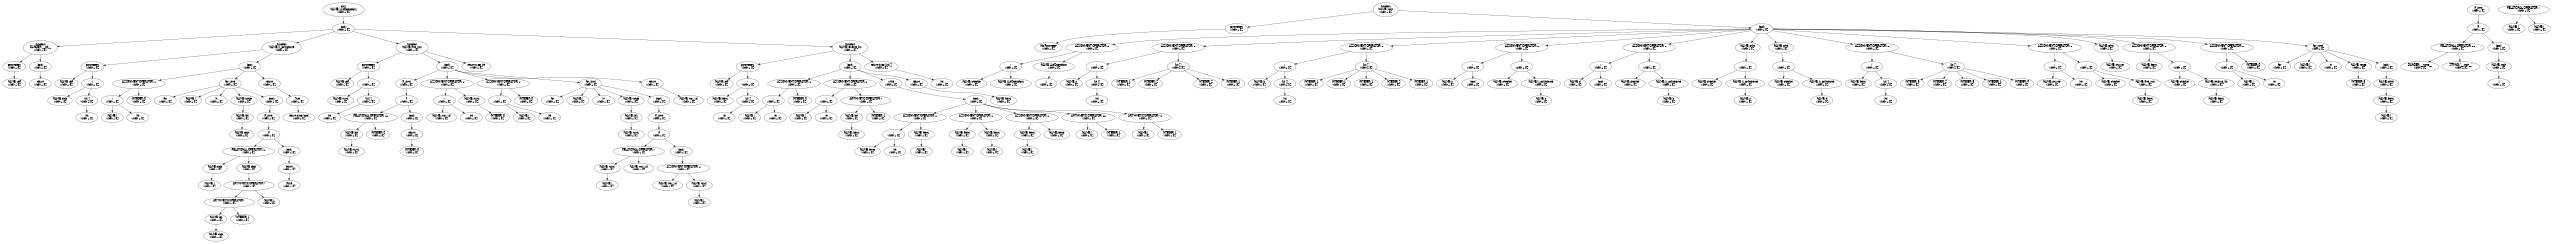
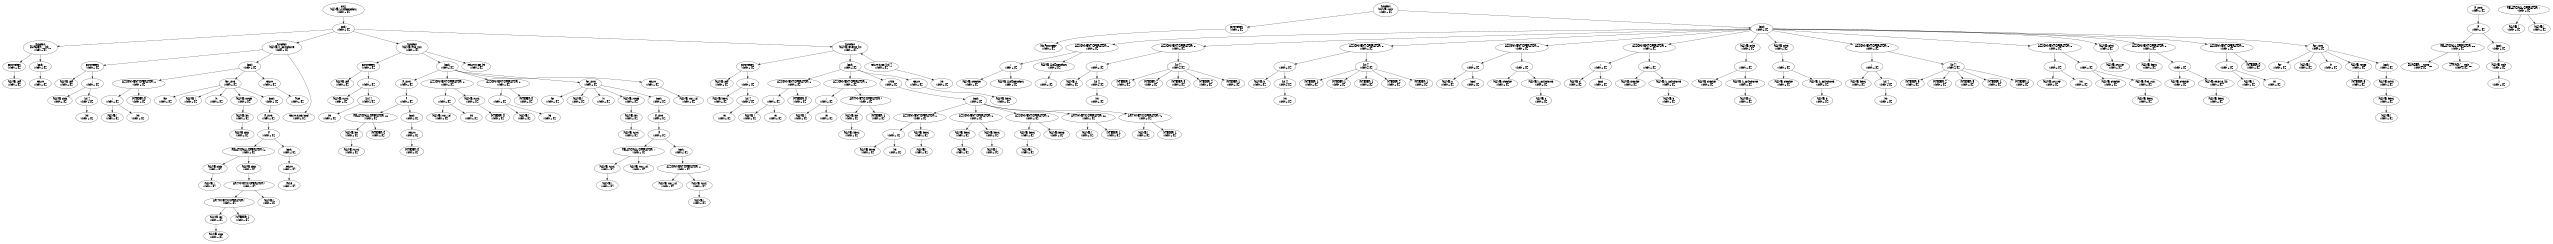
(865, 58) -> (869, 58)
none -> (1178, 84)
(2022, 84) -> (2022, 84)
(298, 108) -> (305, 82)
